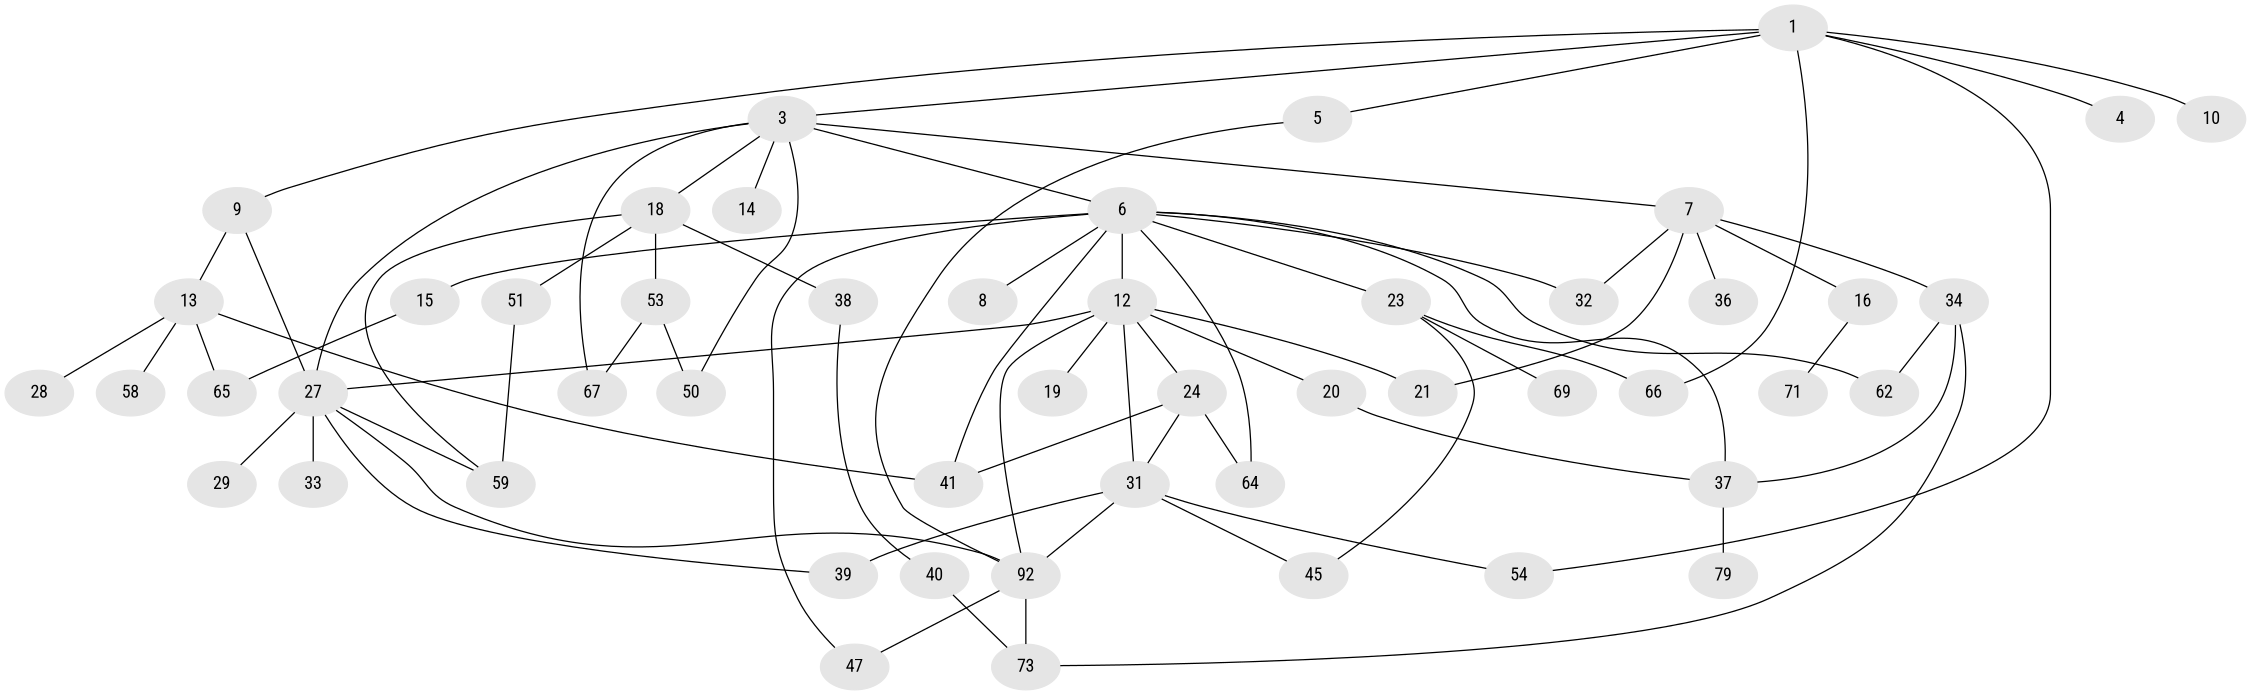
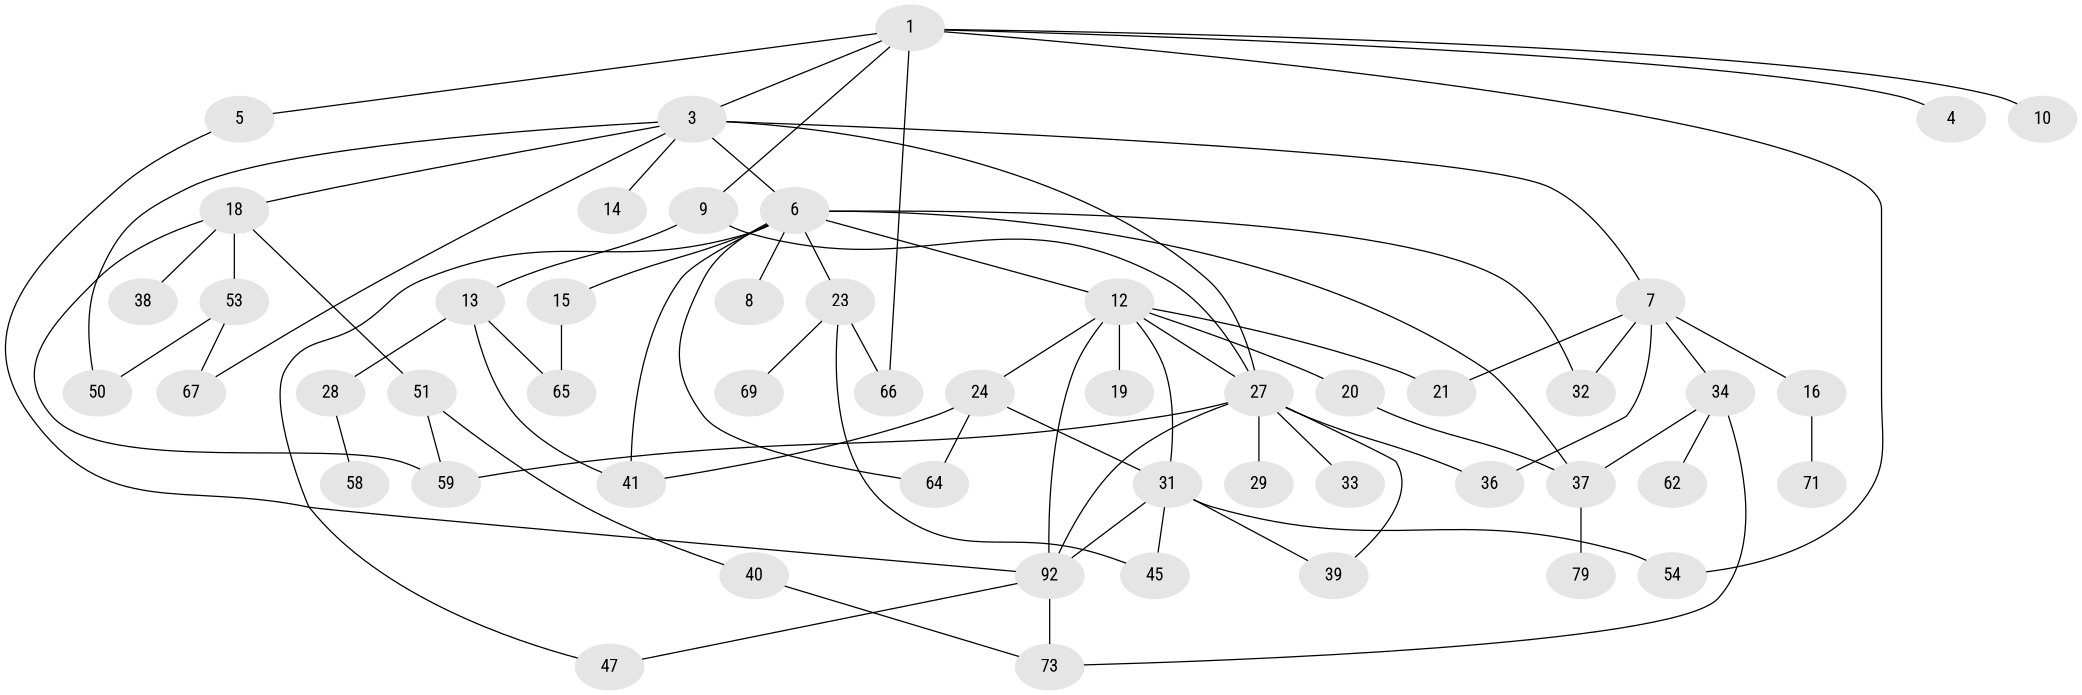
(1508, 299) -> none
(160, 347) -> (343, 439)
none -> (1373, 440)
(844, 453) -> (576, 502)
